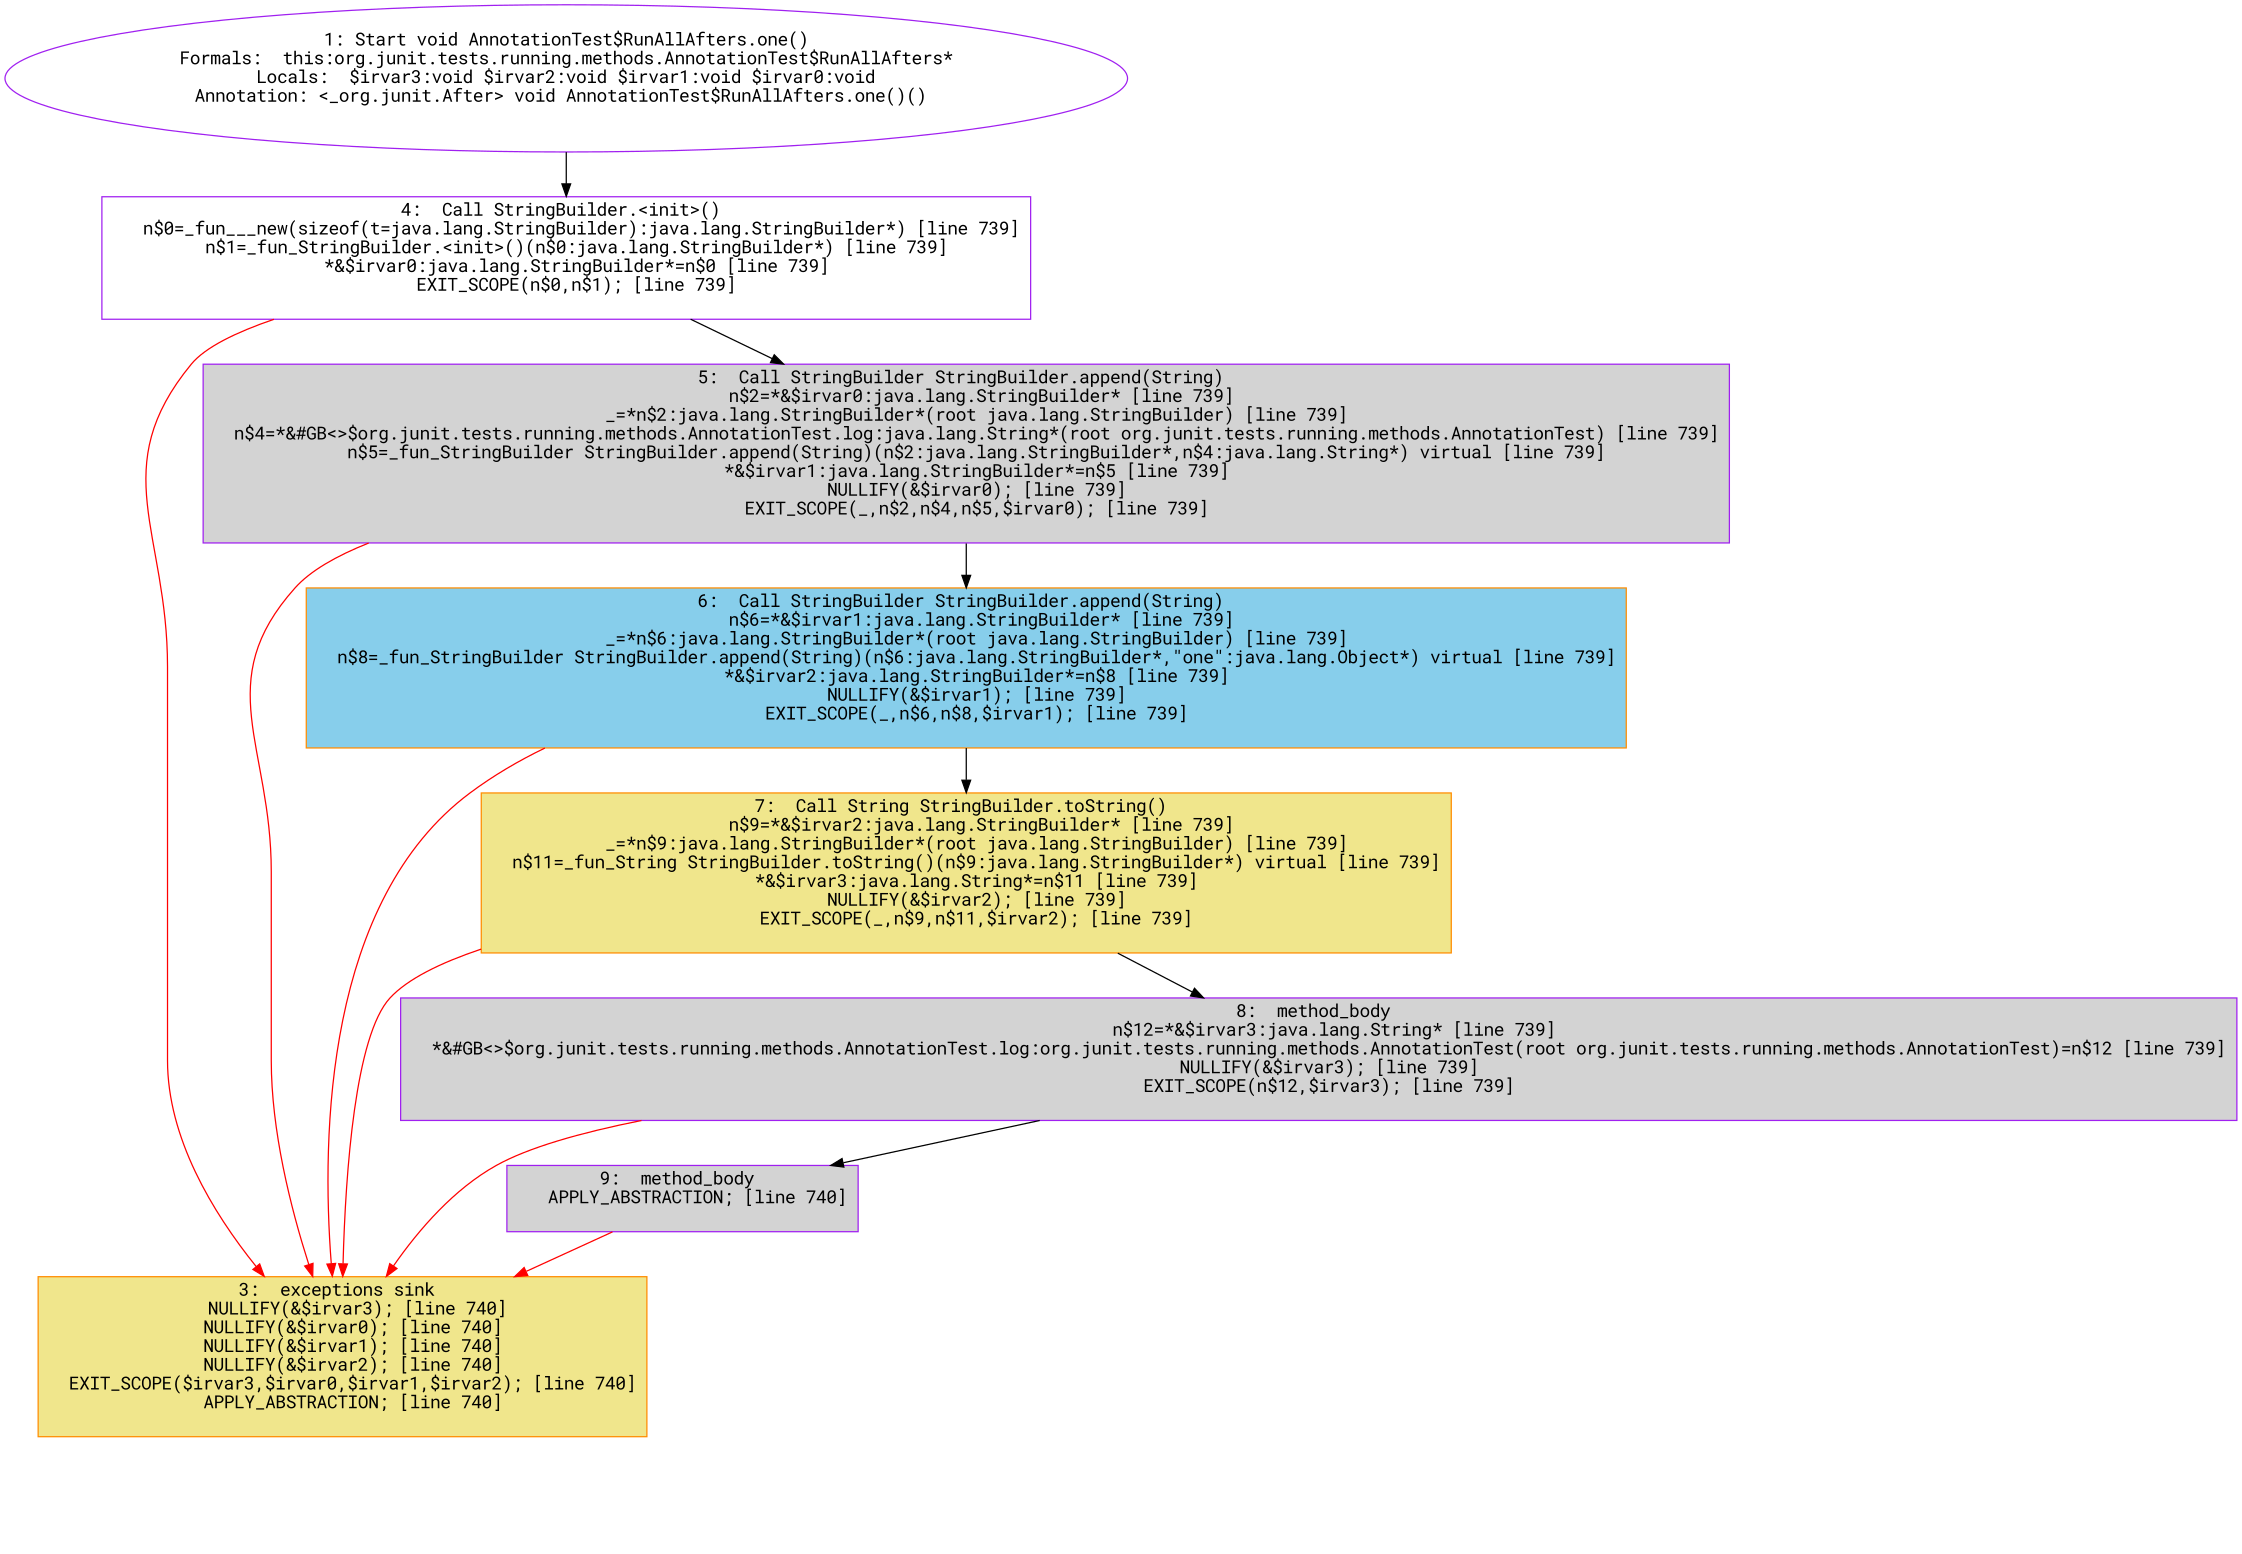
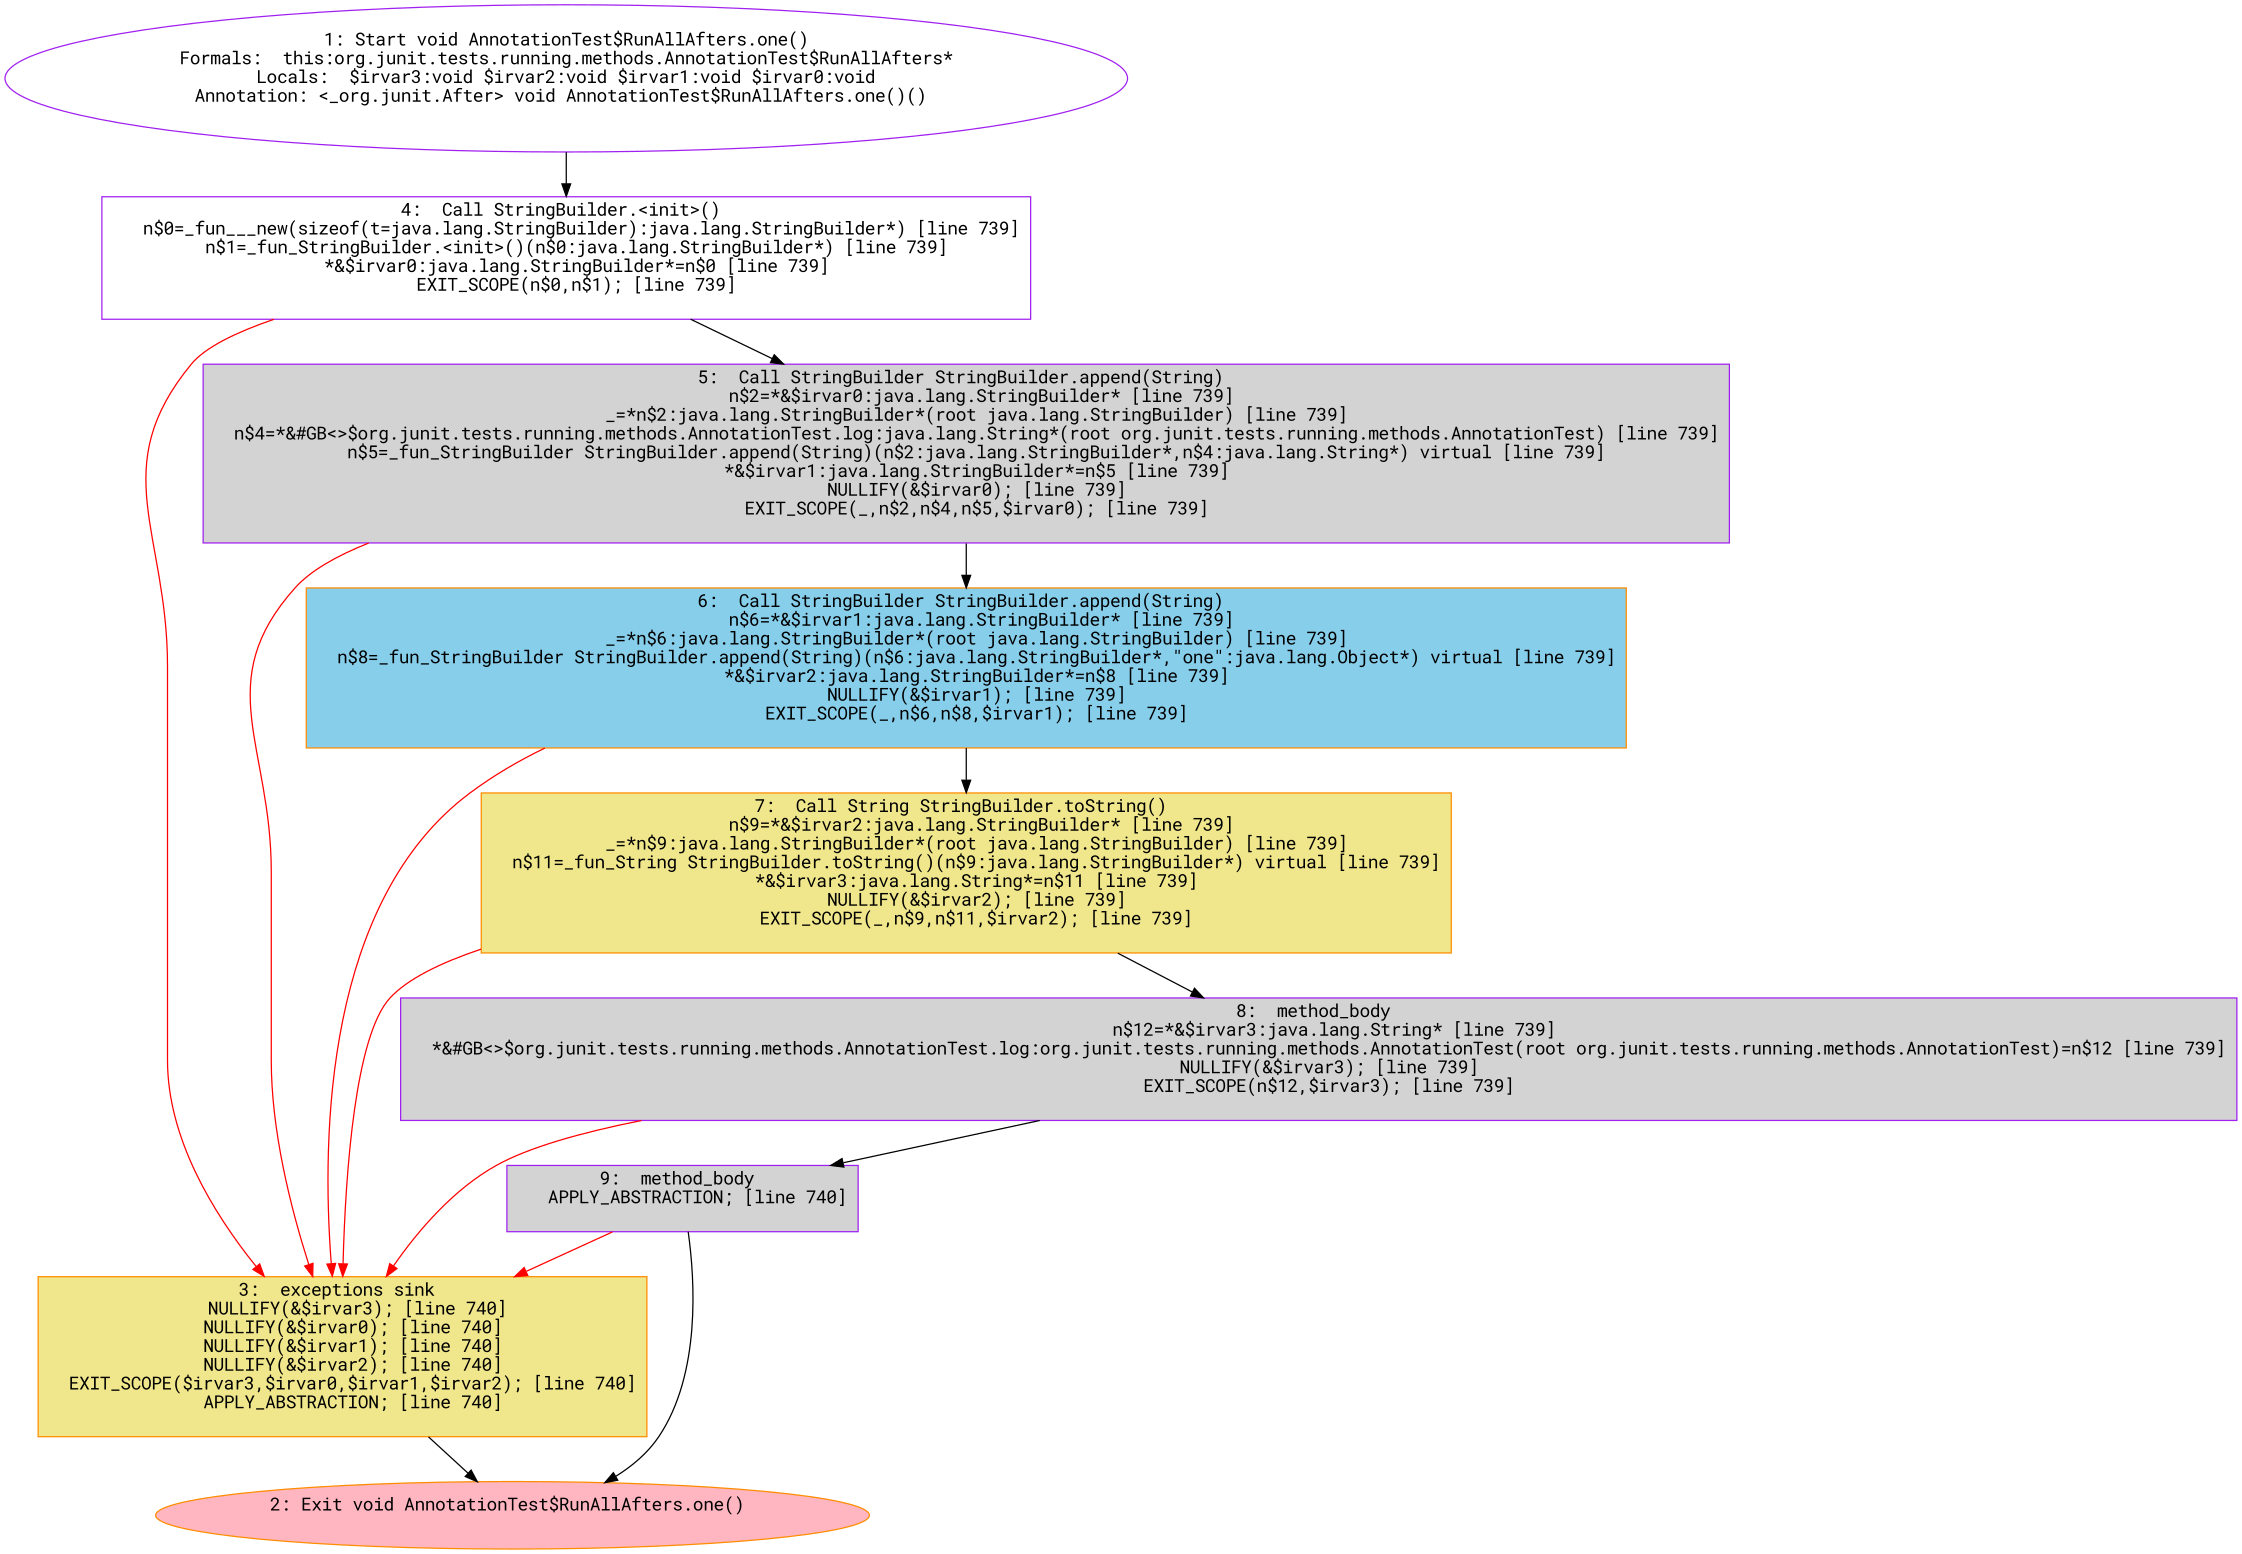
none -> (513, 1515)
